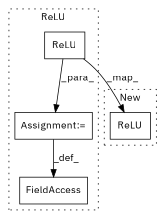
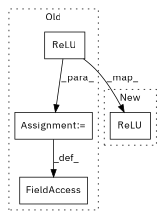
(54, 17) -> (54, 17)
